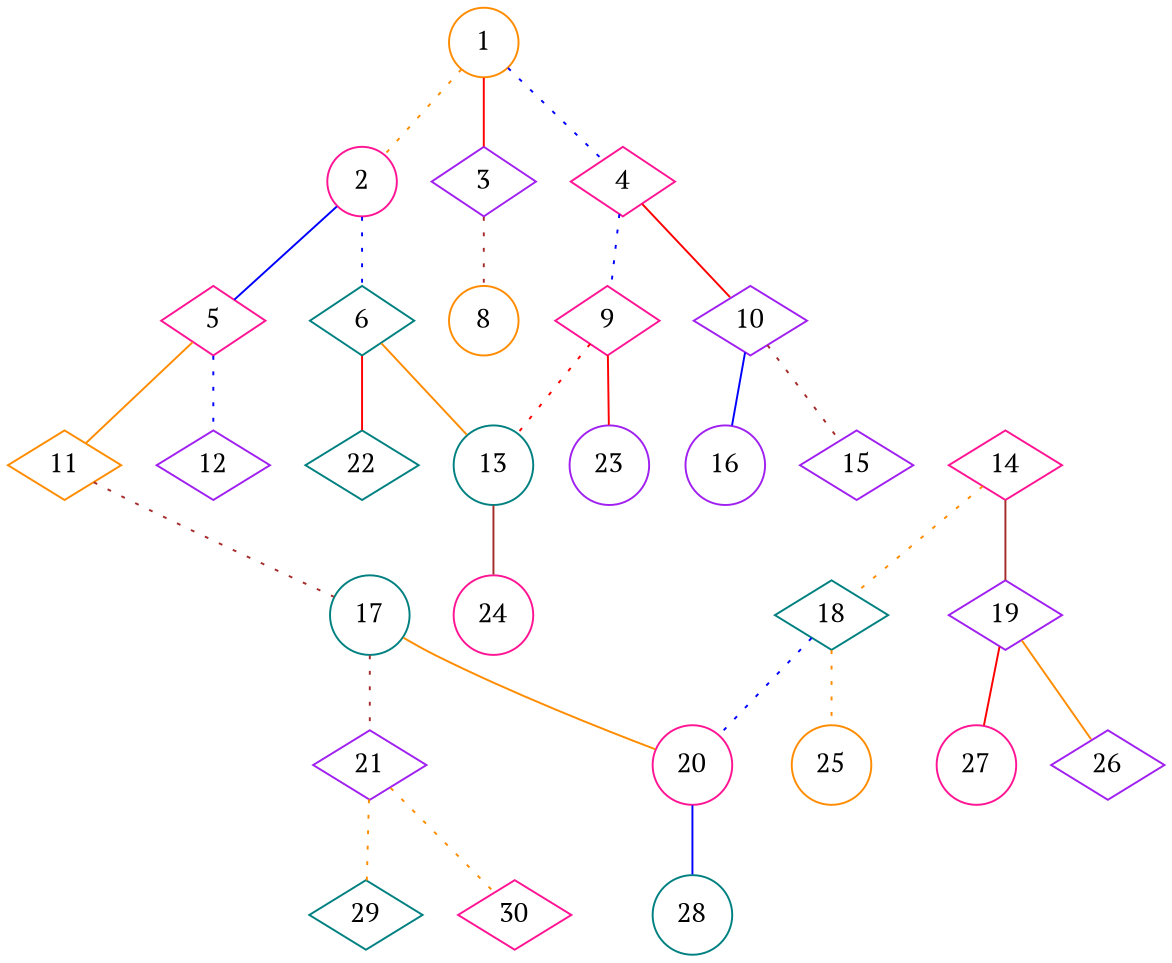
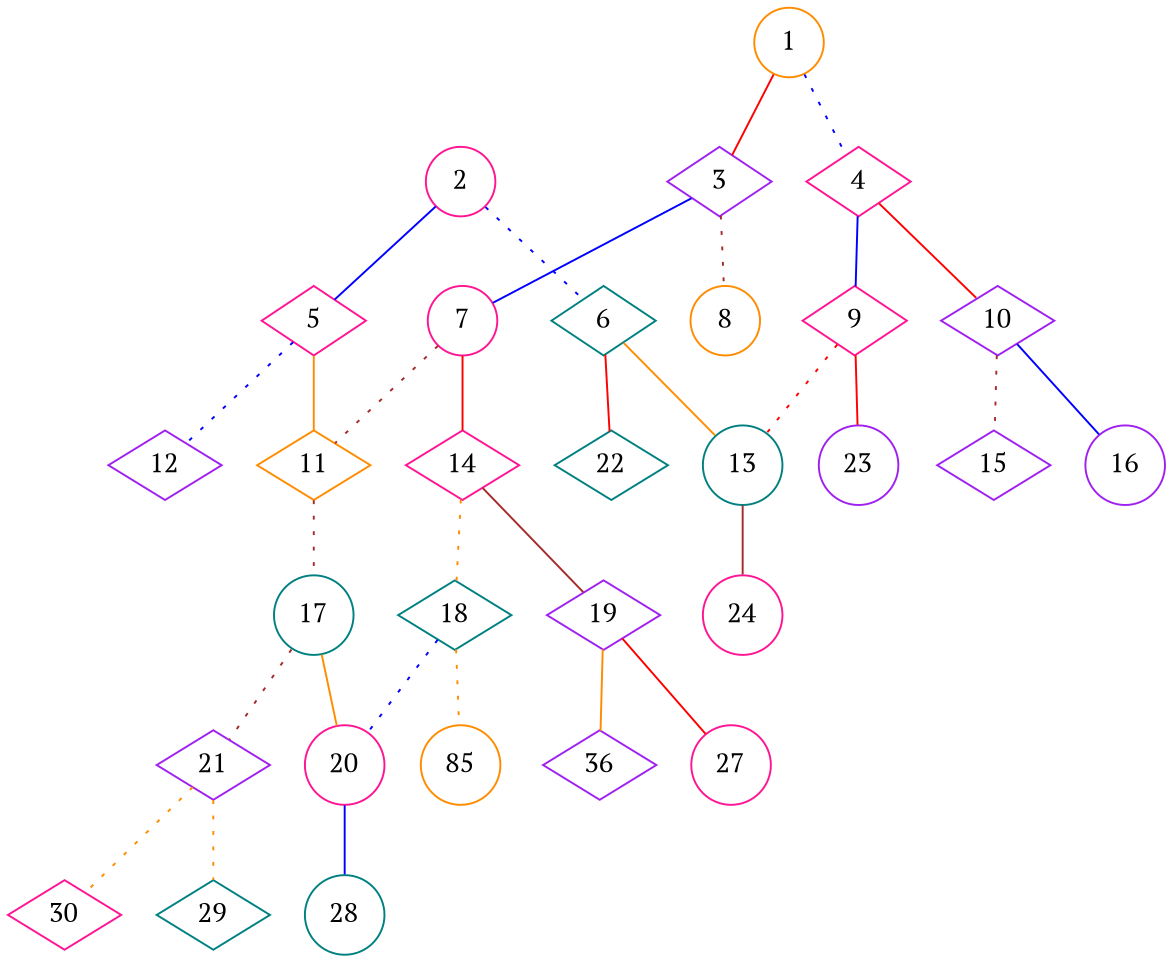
(423, 112) -> none
(615, 251) -> (857, 251)
none -> (463, 321)
(832, 765) -> (461, 765)
(1108, 765) -> (600, 765)
